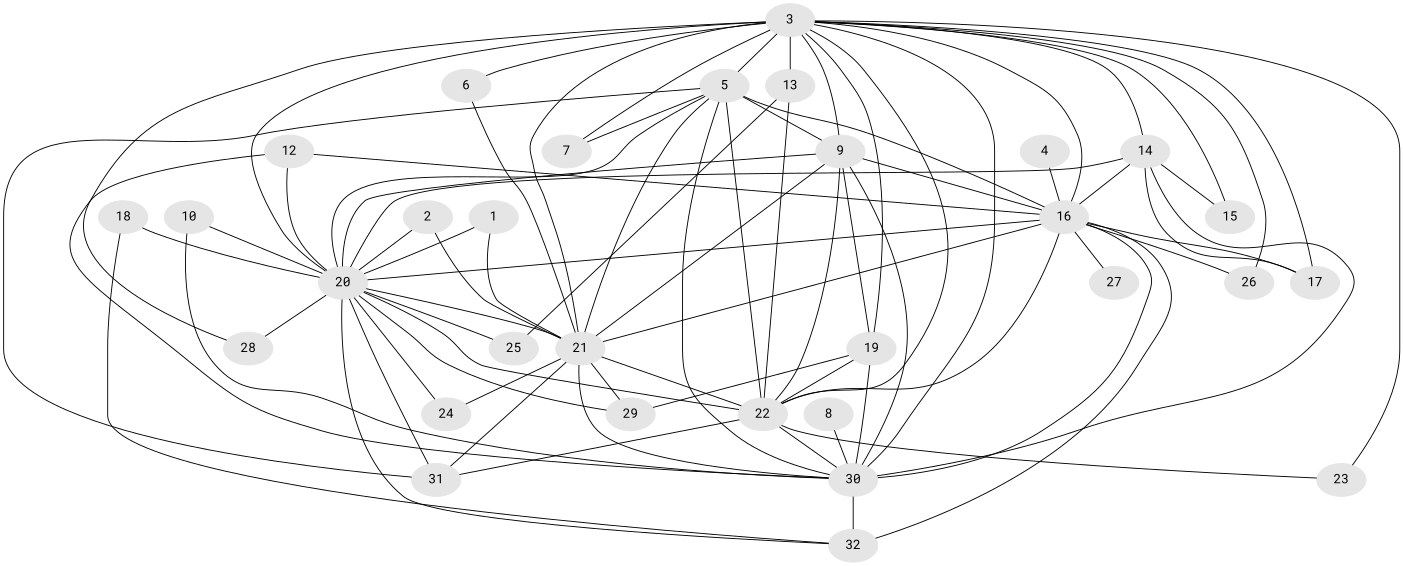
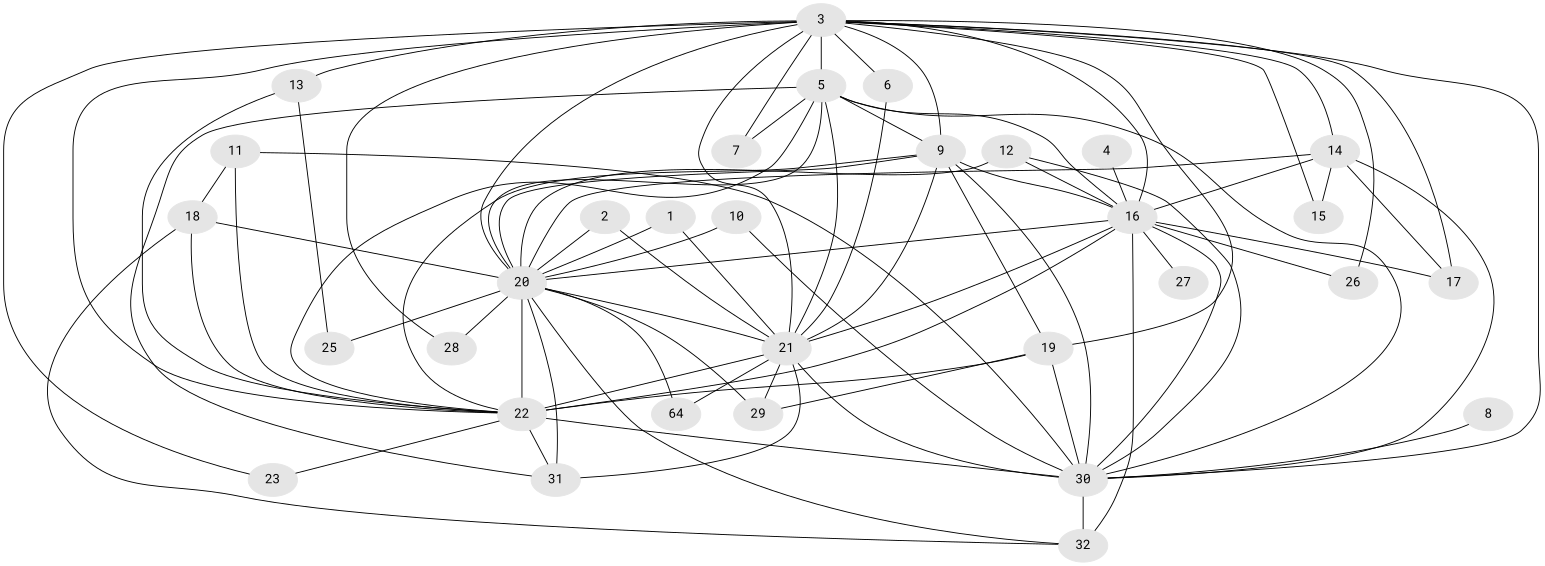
none -> (235, 151)
none -> (243, 373)
(446, 414) -> (676, 414)
